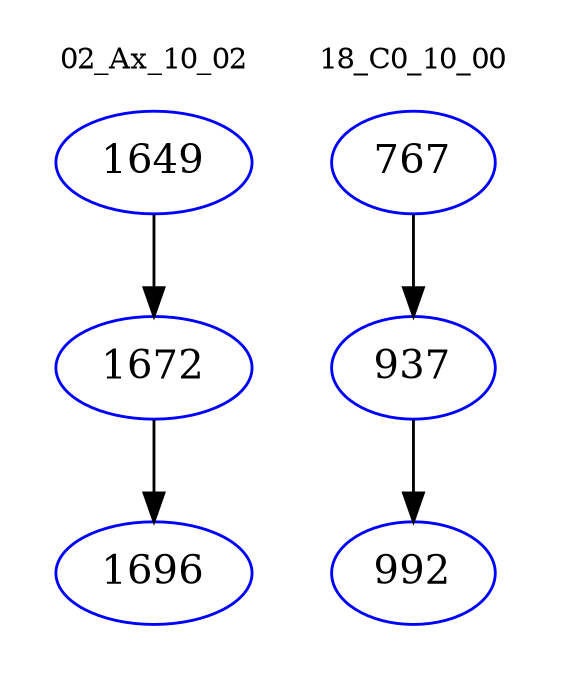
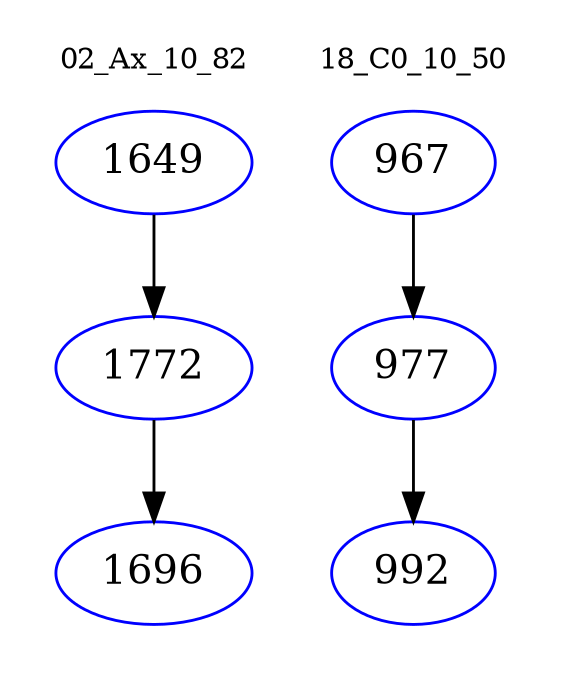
(154, 61) -> (154, 61)
(413, 61) -> (413, 61)
(413, 163) -> (413, 163)
(154, 368) -> (154, 368)
(413, 368) -> (413, 368)
